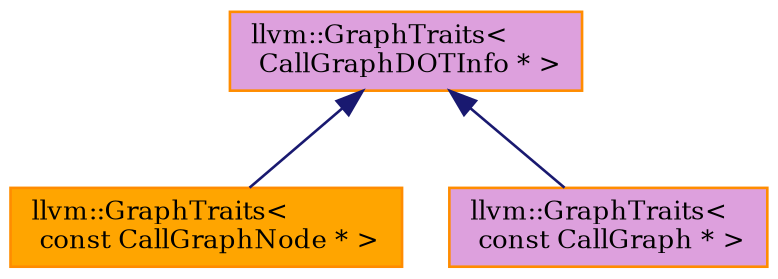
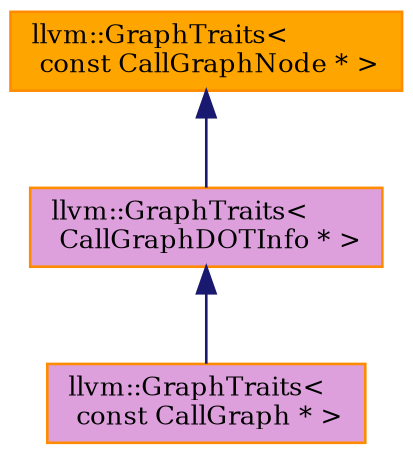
(296, 148) -> (206, 153)
